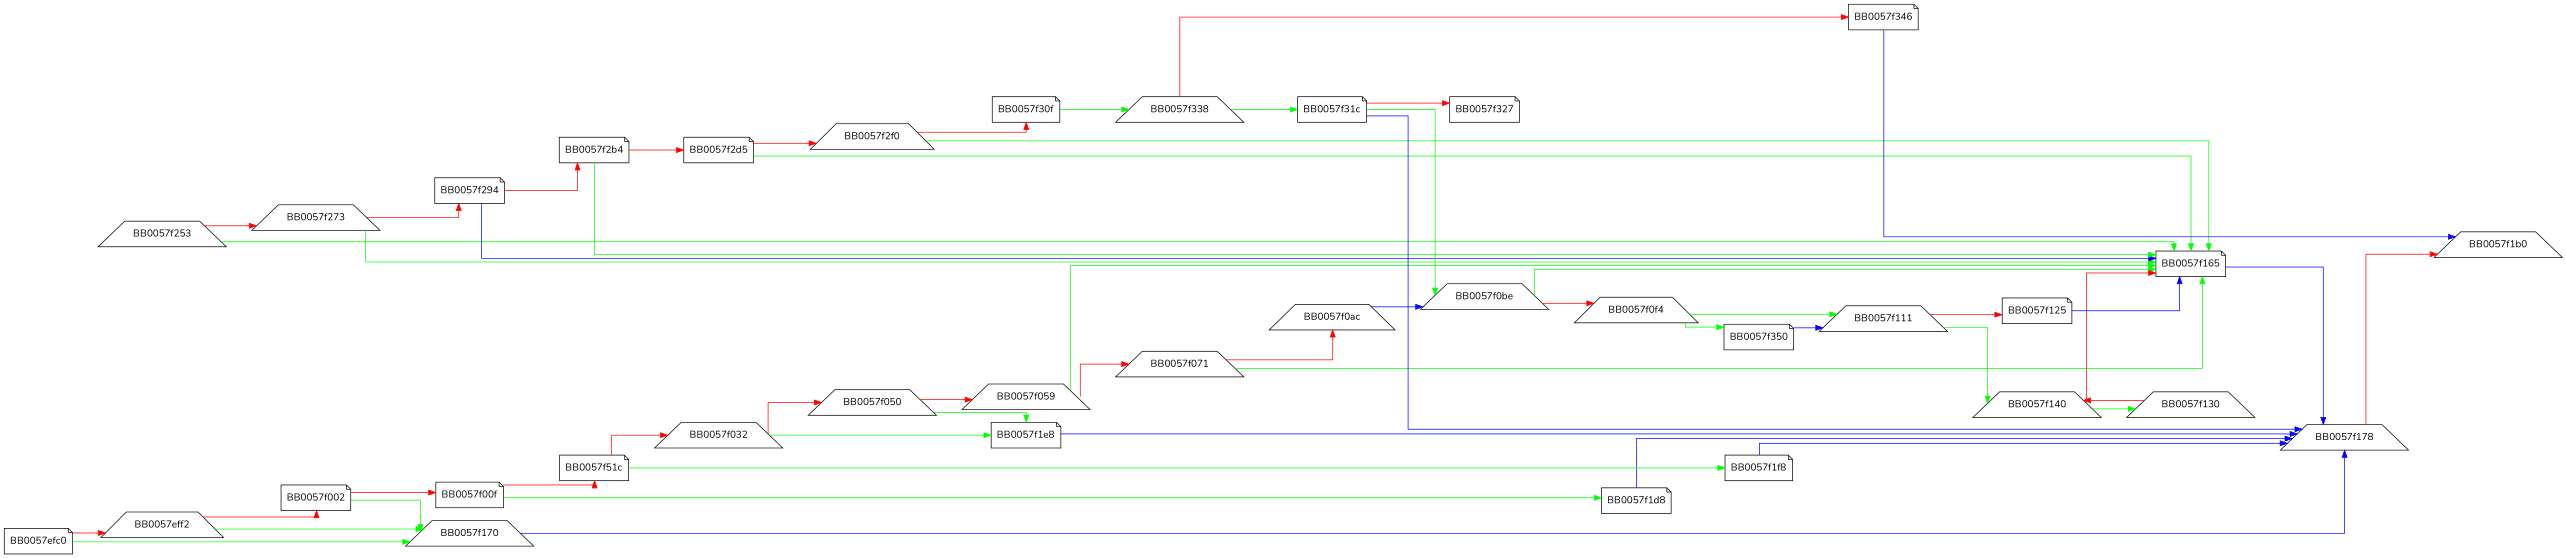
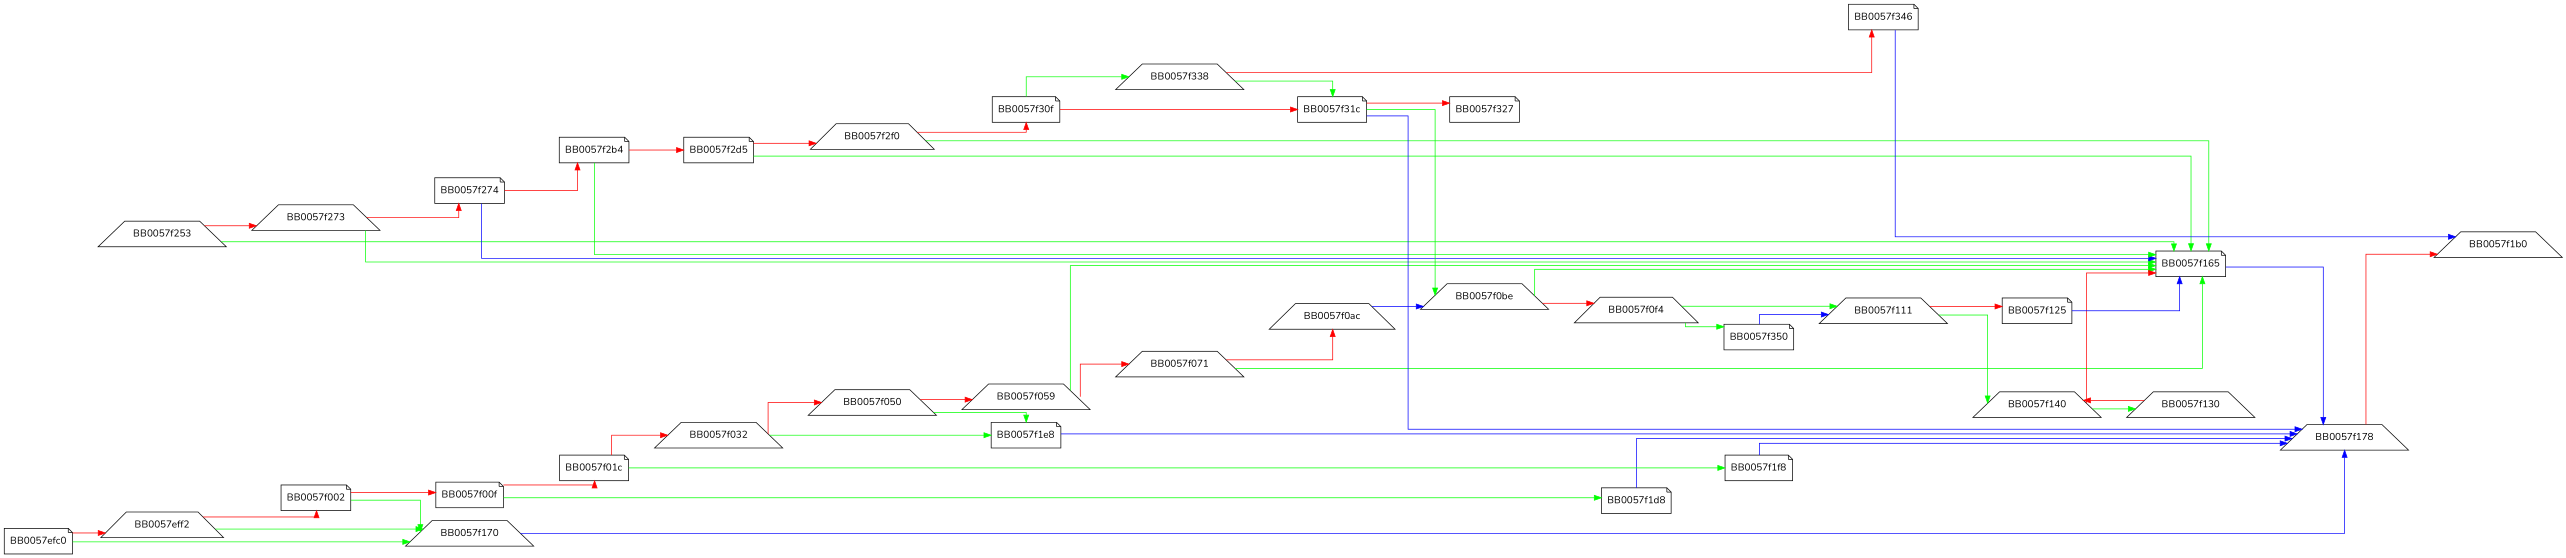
none -> (1175, 110)
(470, 191) -> (470, 191)
(594, 468) -> (594, 468)
